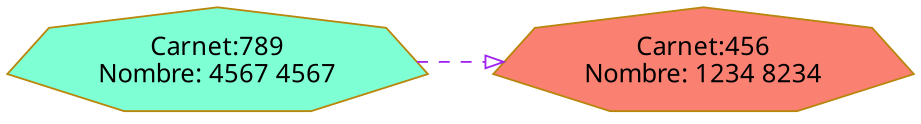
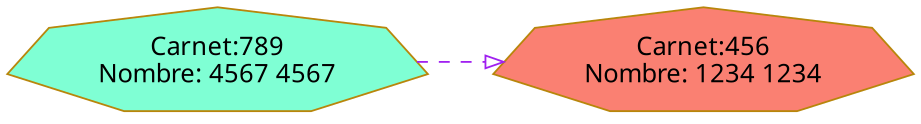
(704, 62) -> (704, 62)
